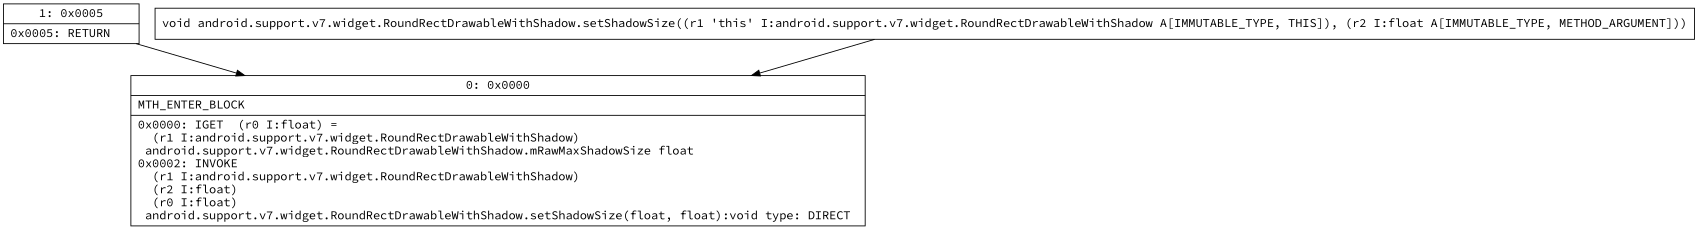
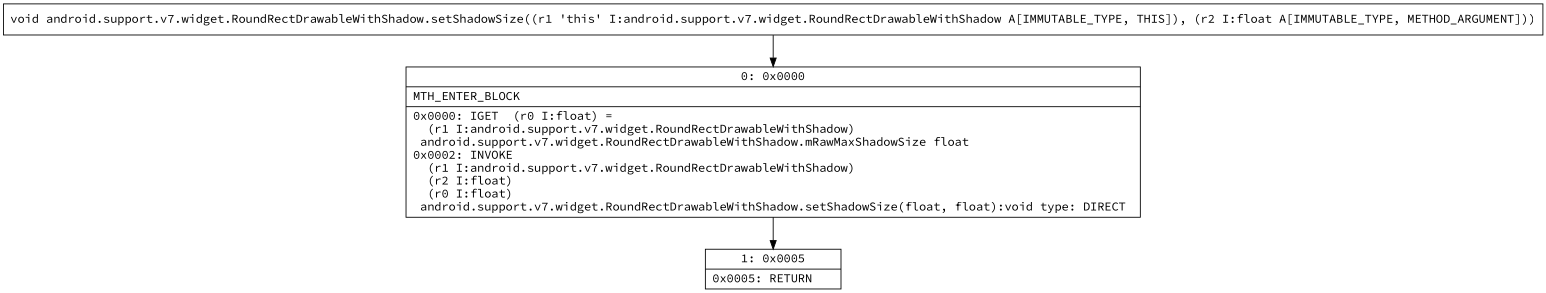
(186, 58) -> (773, 229)
